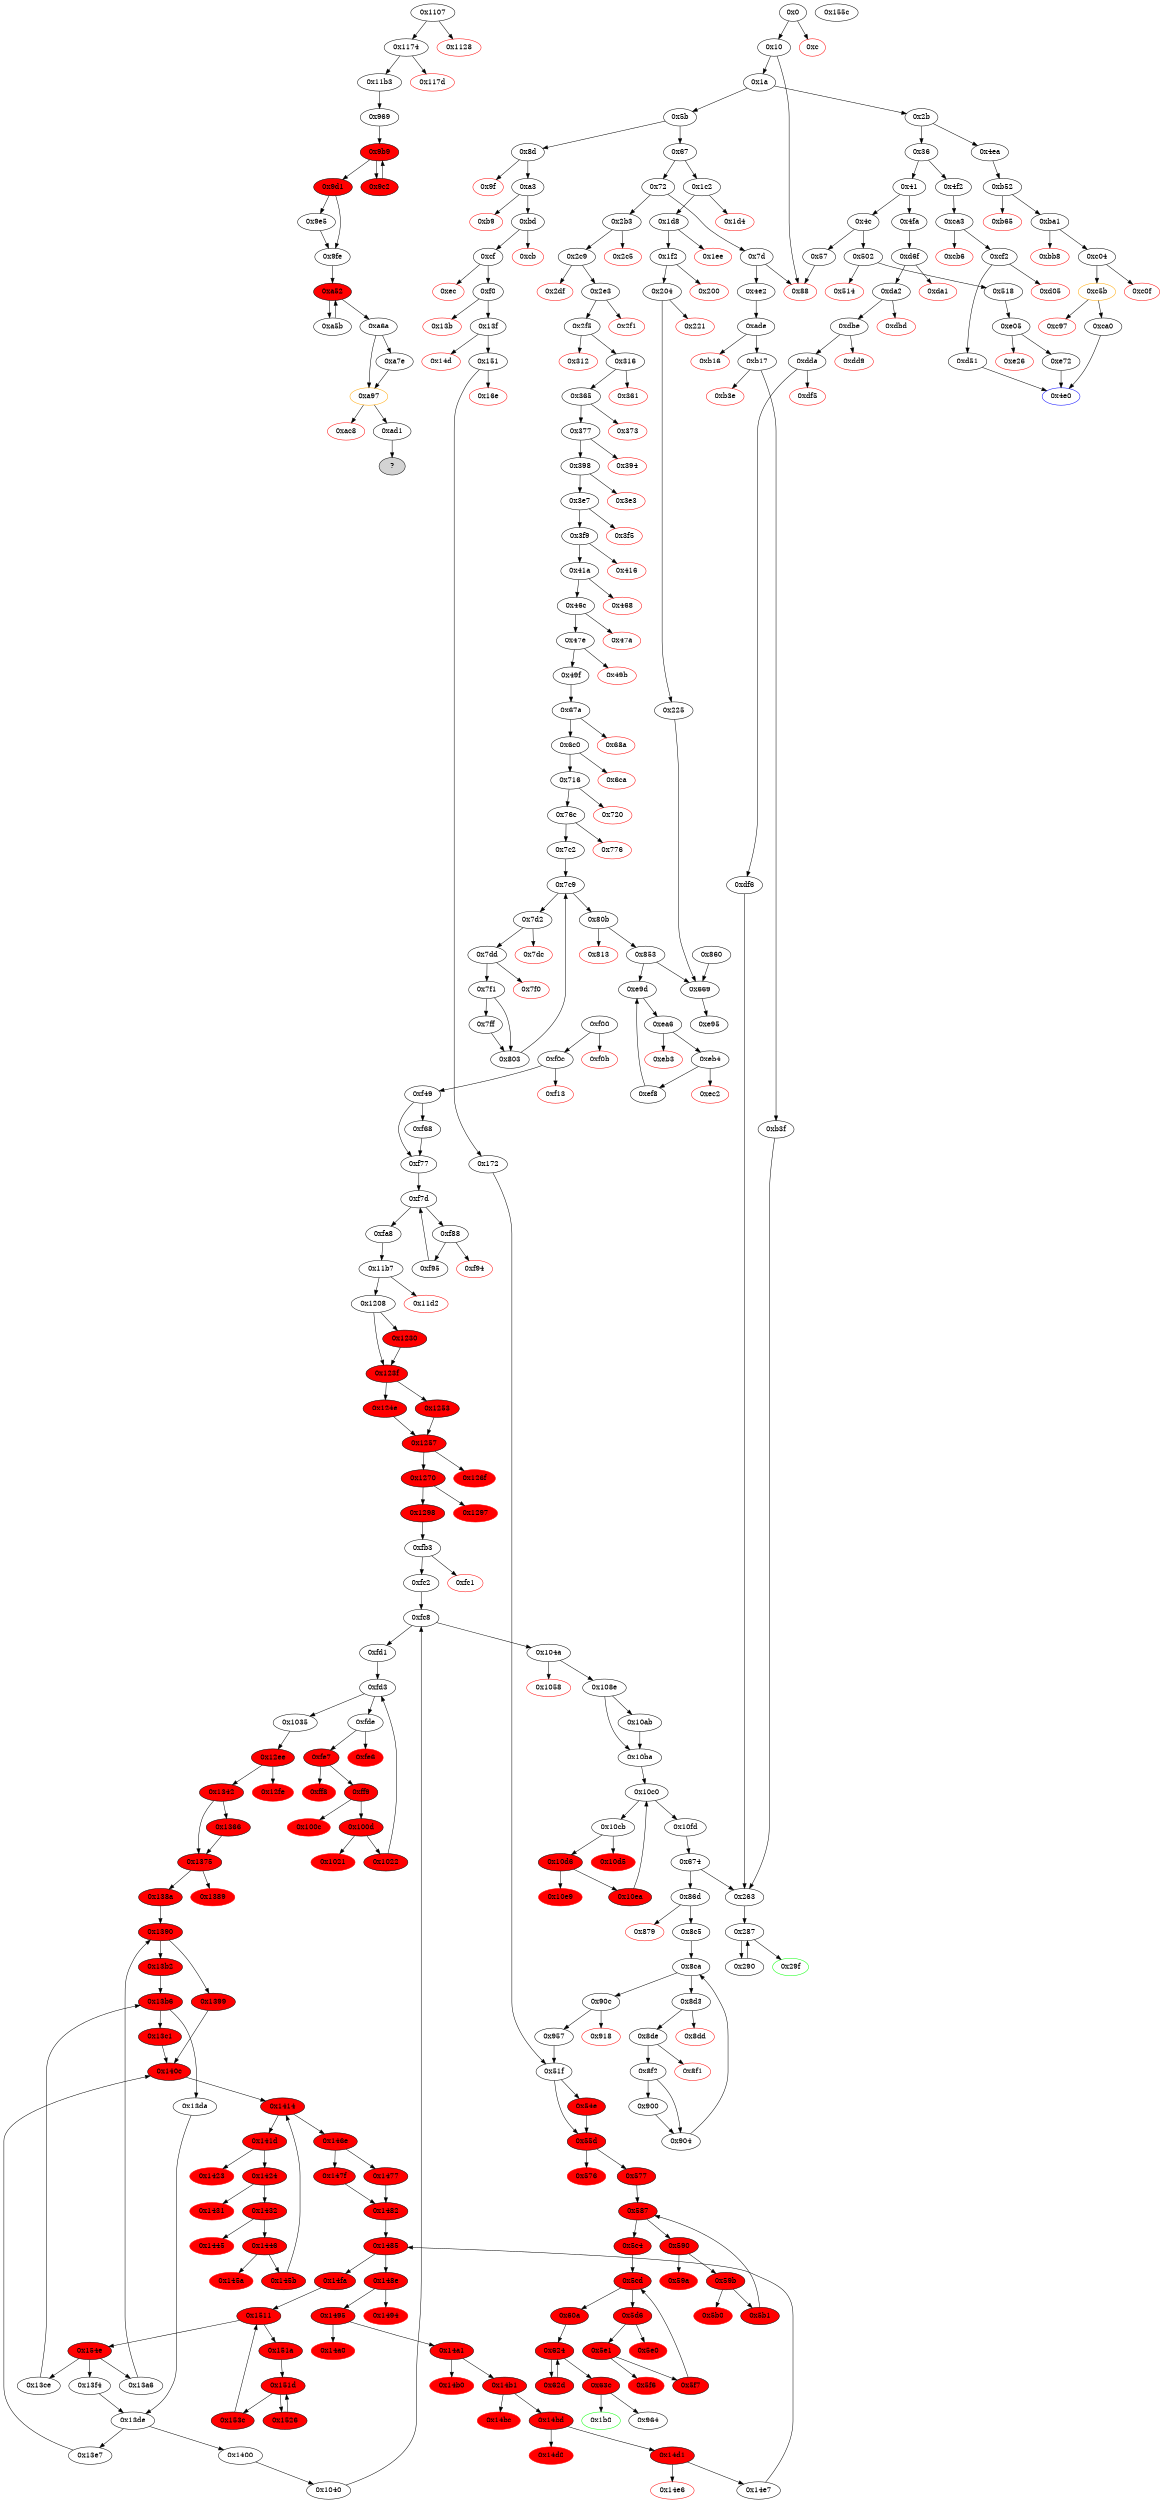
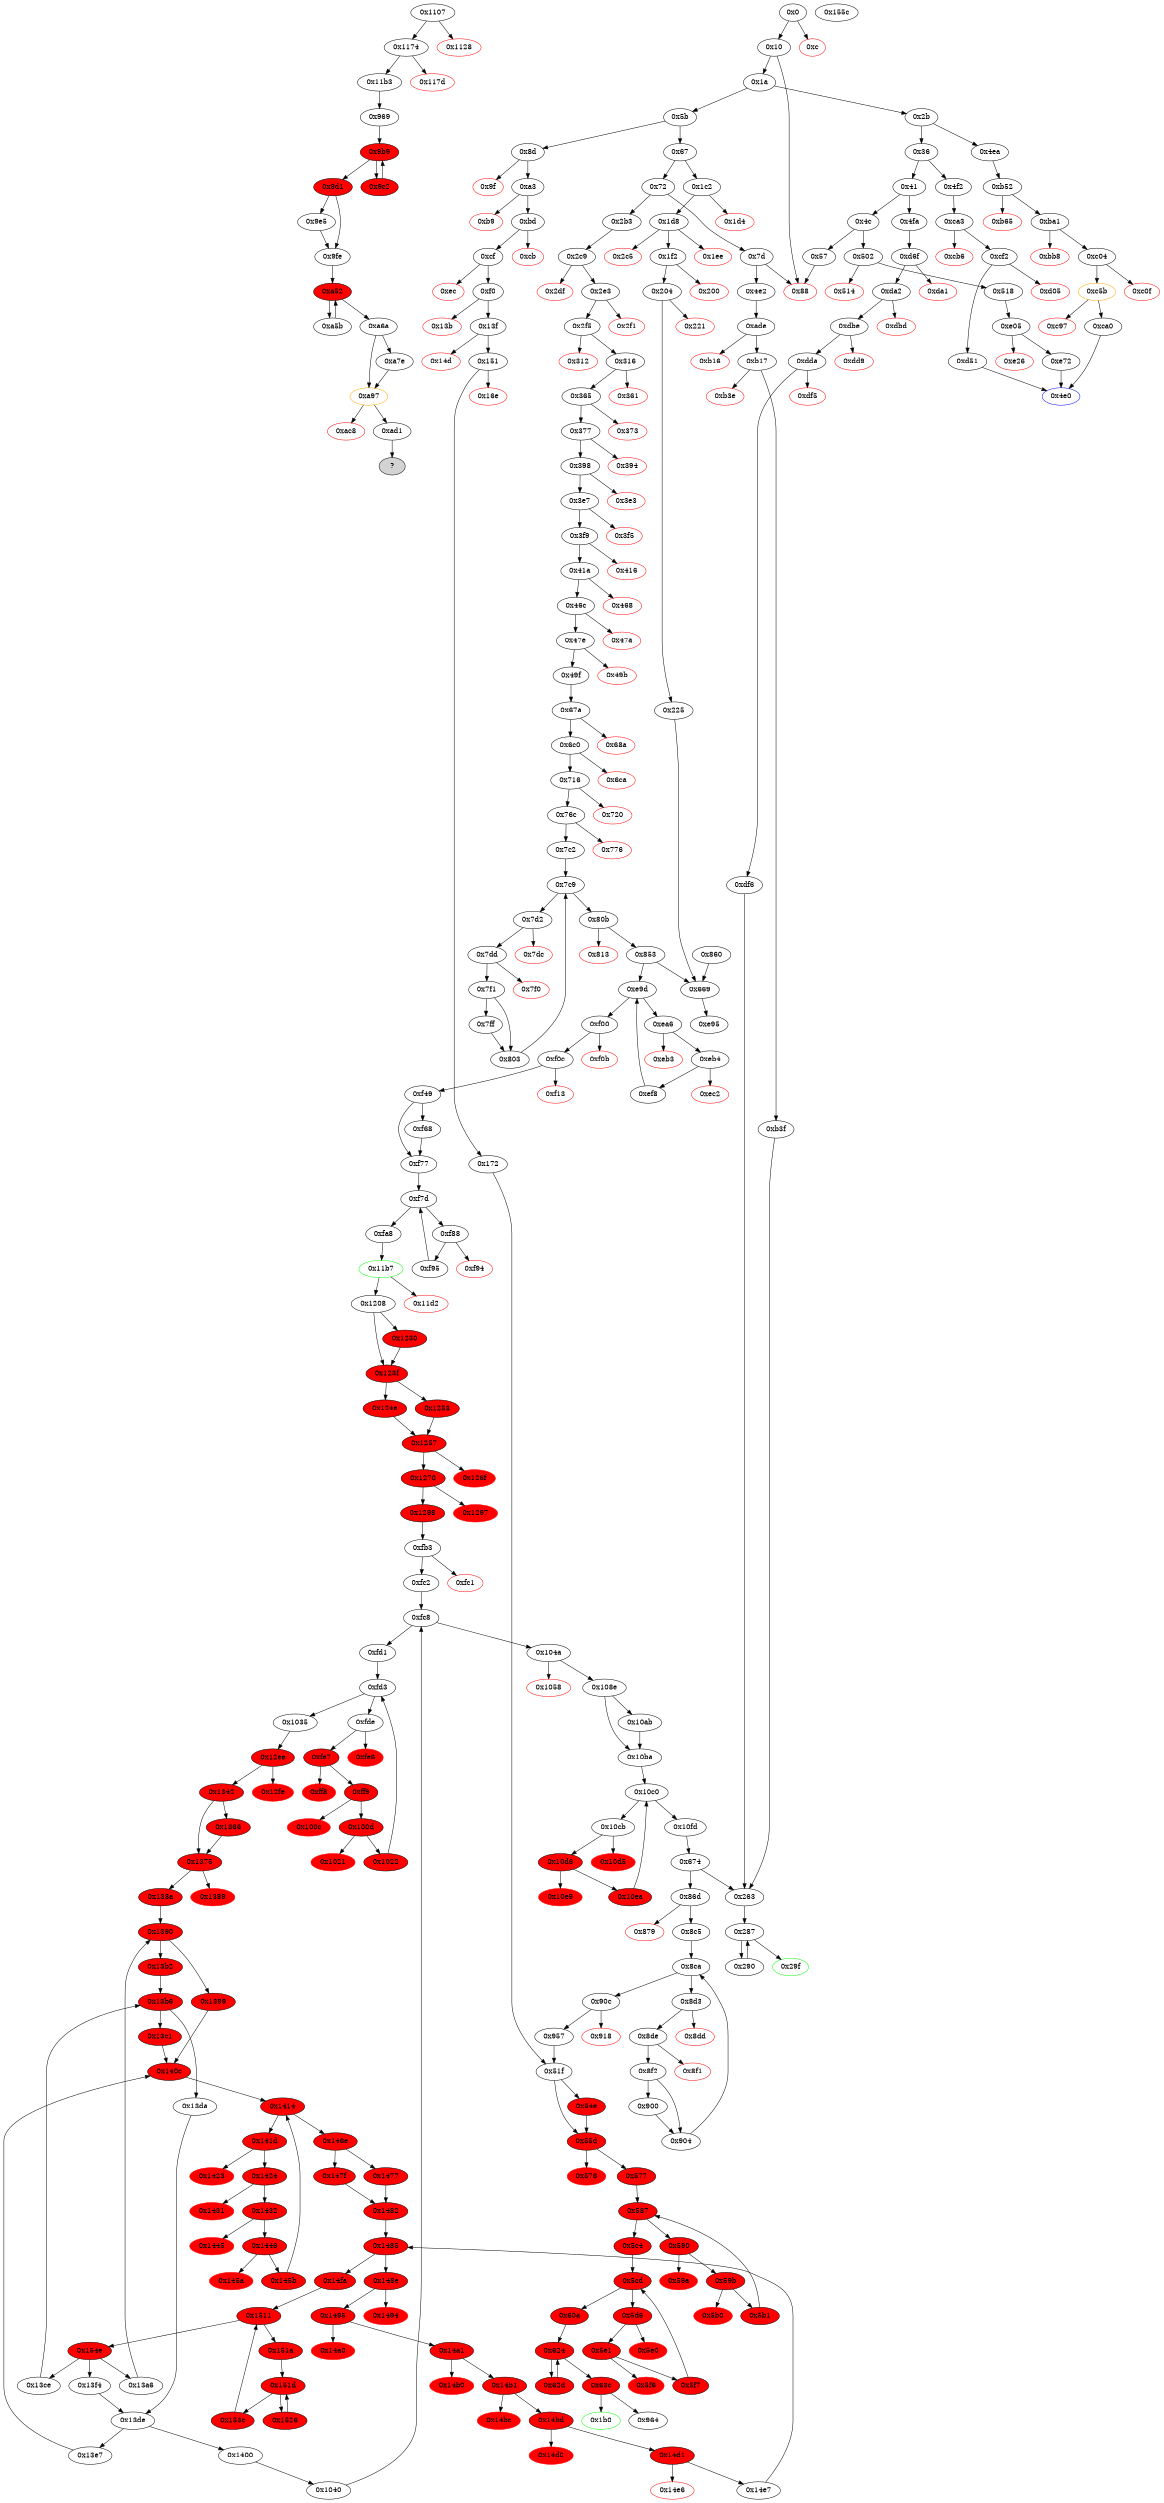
(622, 237) -> (648, 238)
none -> (620, 1006)
(381, 1269) -> (381, 1269)
